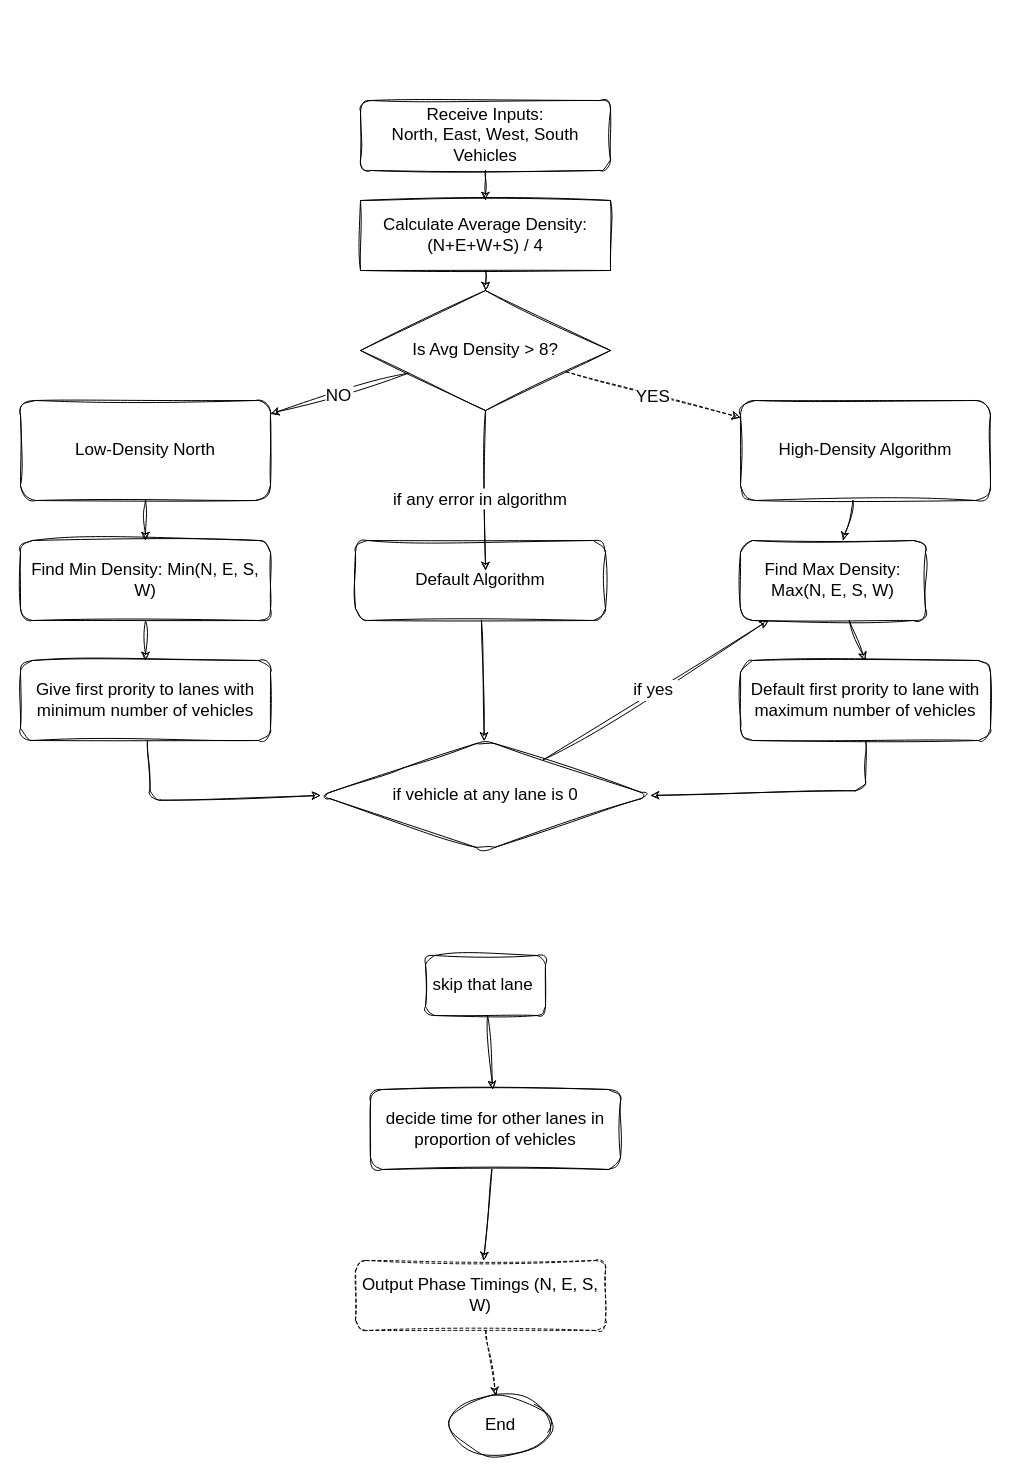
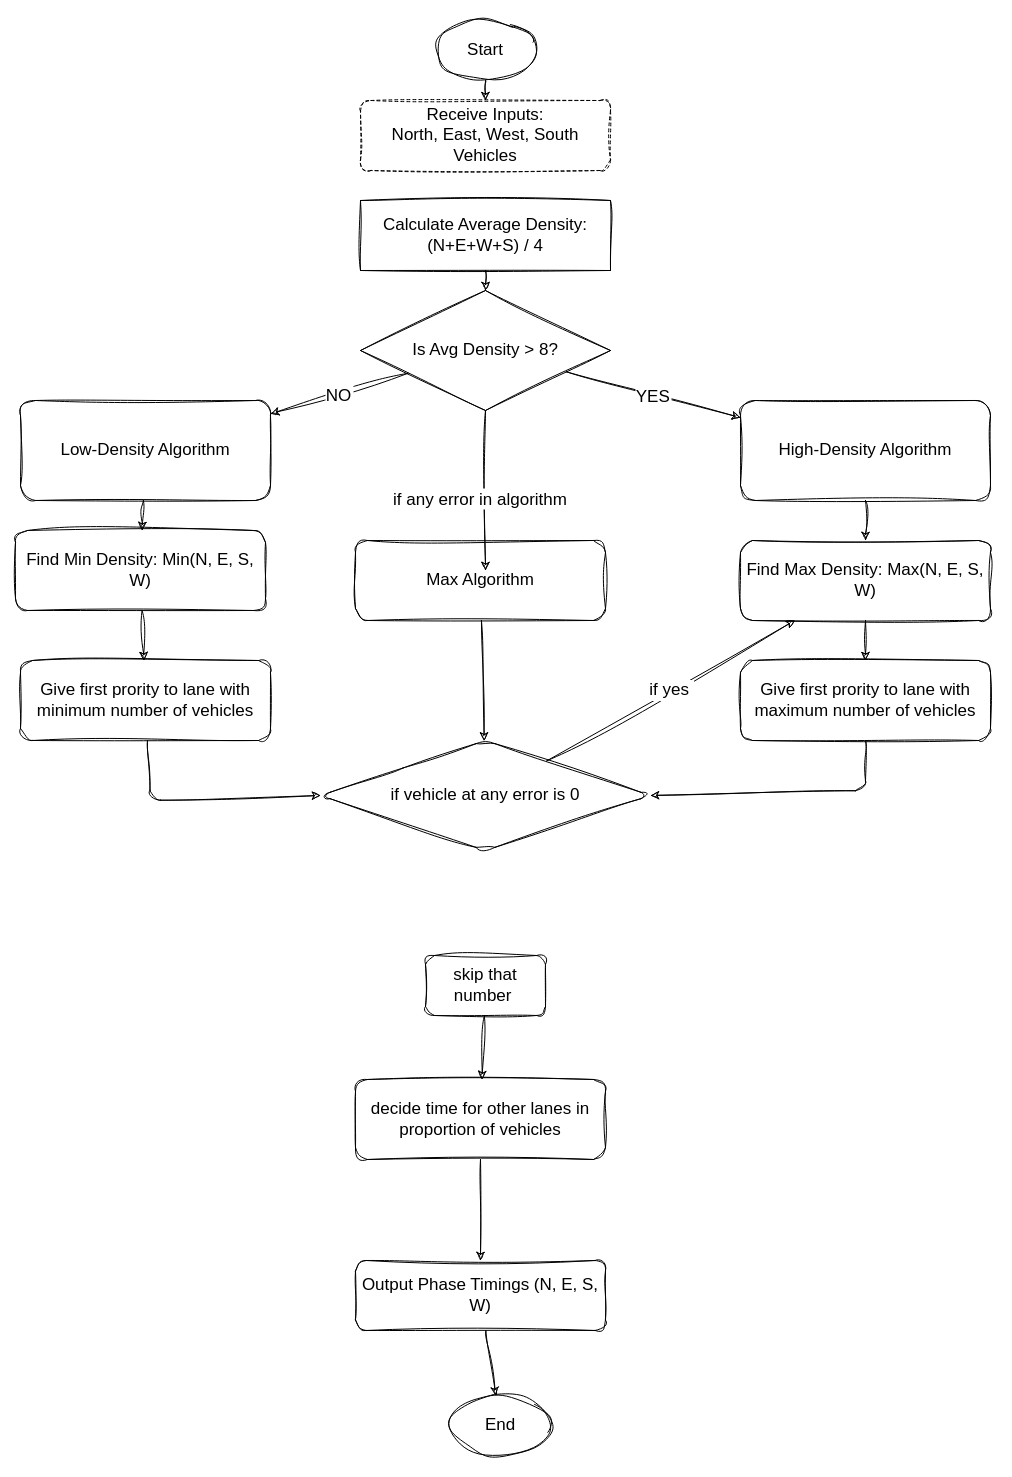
none -> (486, 51)
none -> (486, 88)
(486, 136) -> (486, 136)
(486, 183) -> none
(602, 381) -> (602, 381)
(146, 451) -> (146, 451)
(146, 581) -> (141, 571)
(481, 581) -> (481, 581)
(833, 581) -> (866, 581)
(146, 701) -> (146, 701)
(866, 701) -> (866, 701)
(486, 796) -> (486, 796)
(486, 986) -> (486, 986)
(496, 1130) -> (481, 1120)
(481, 1296) -> (481, 1296)
(490, 1360) -> (490, 1360)
